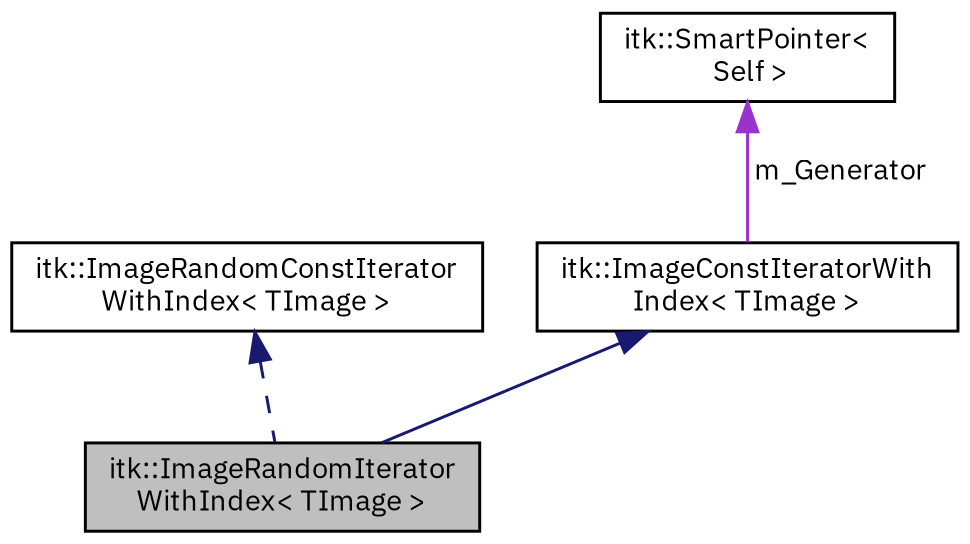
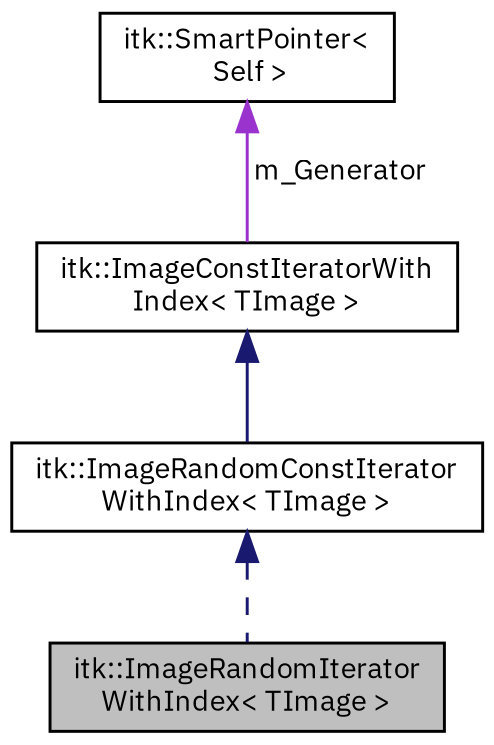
(501, 393) -> (247, 402)
